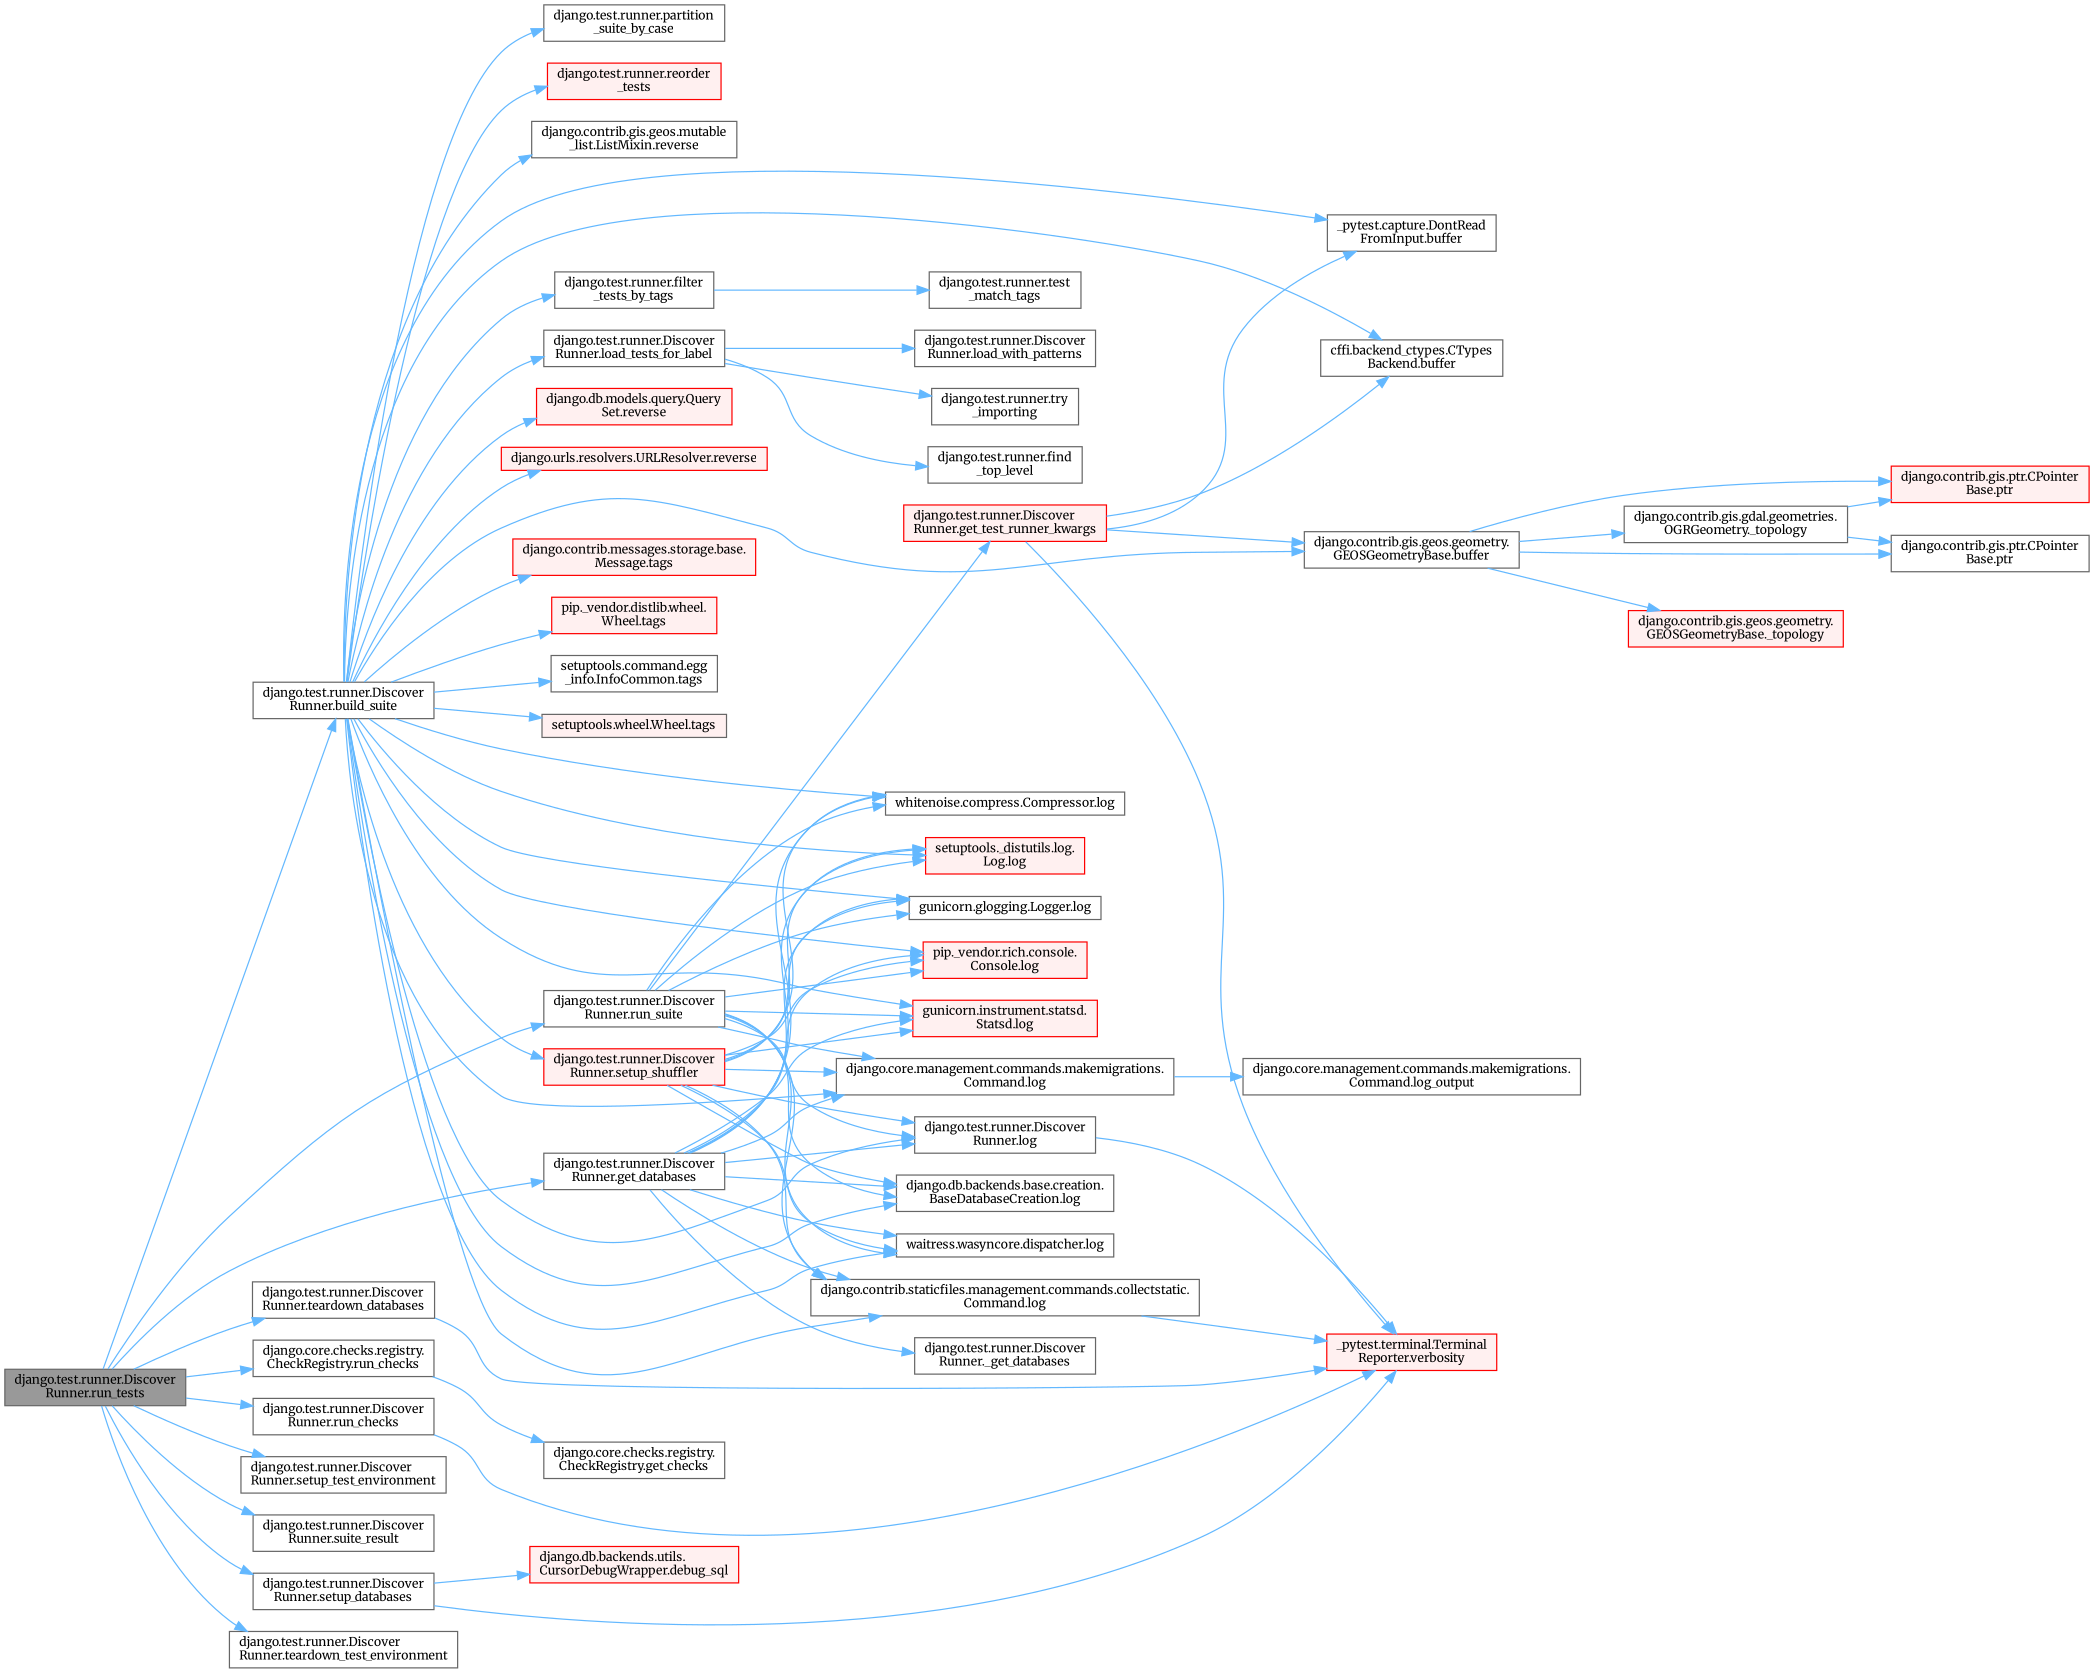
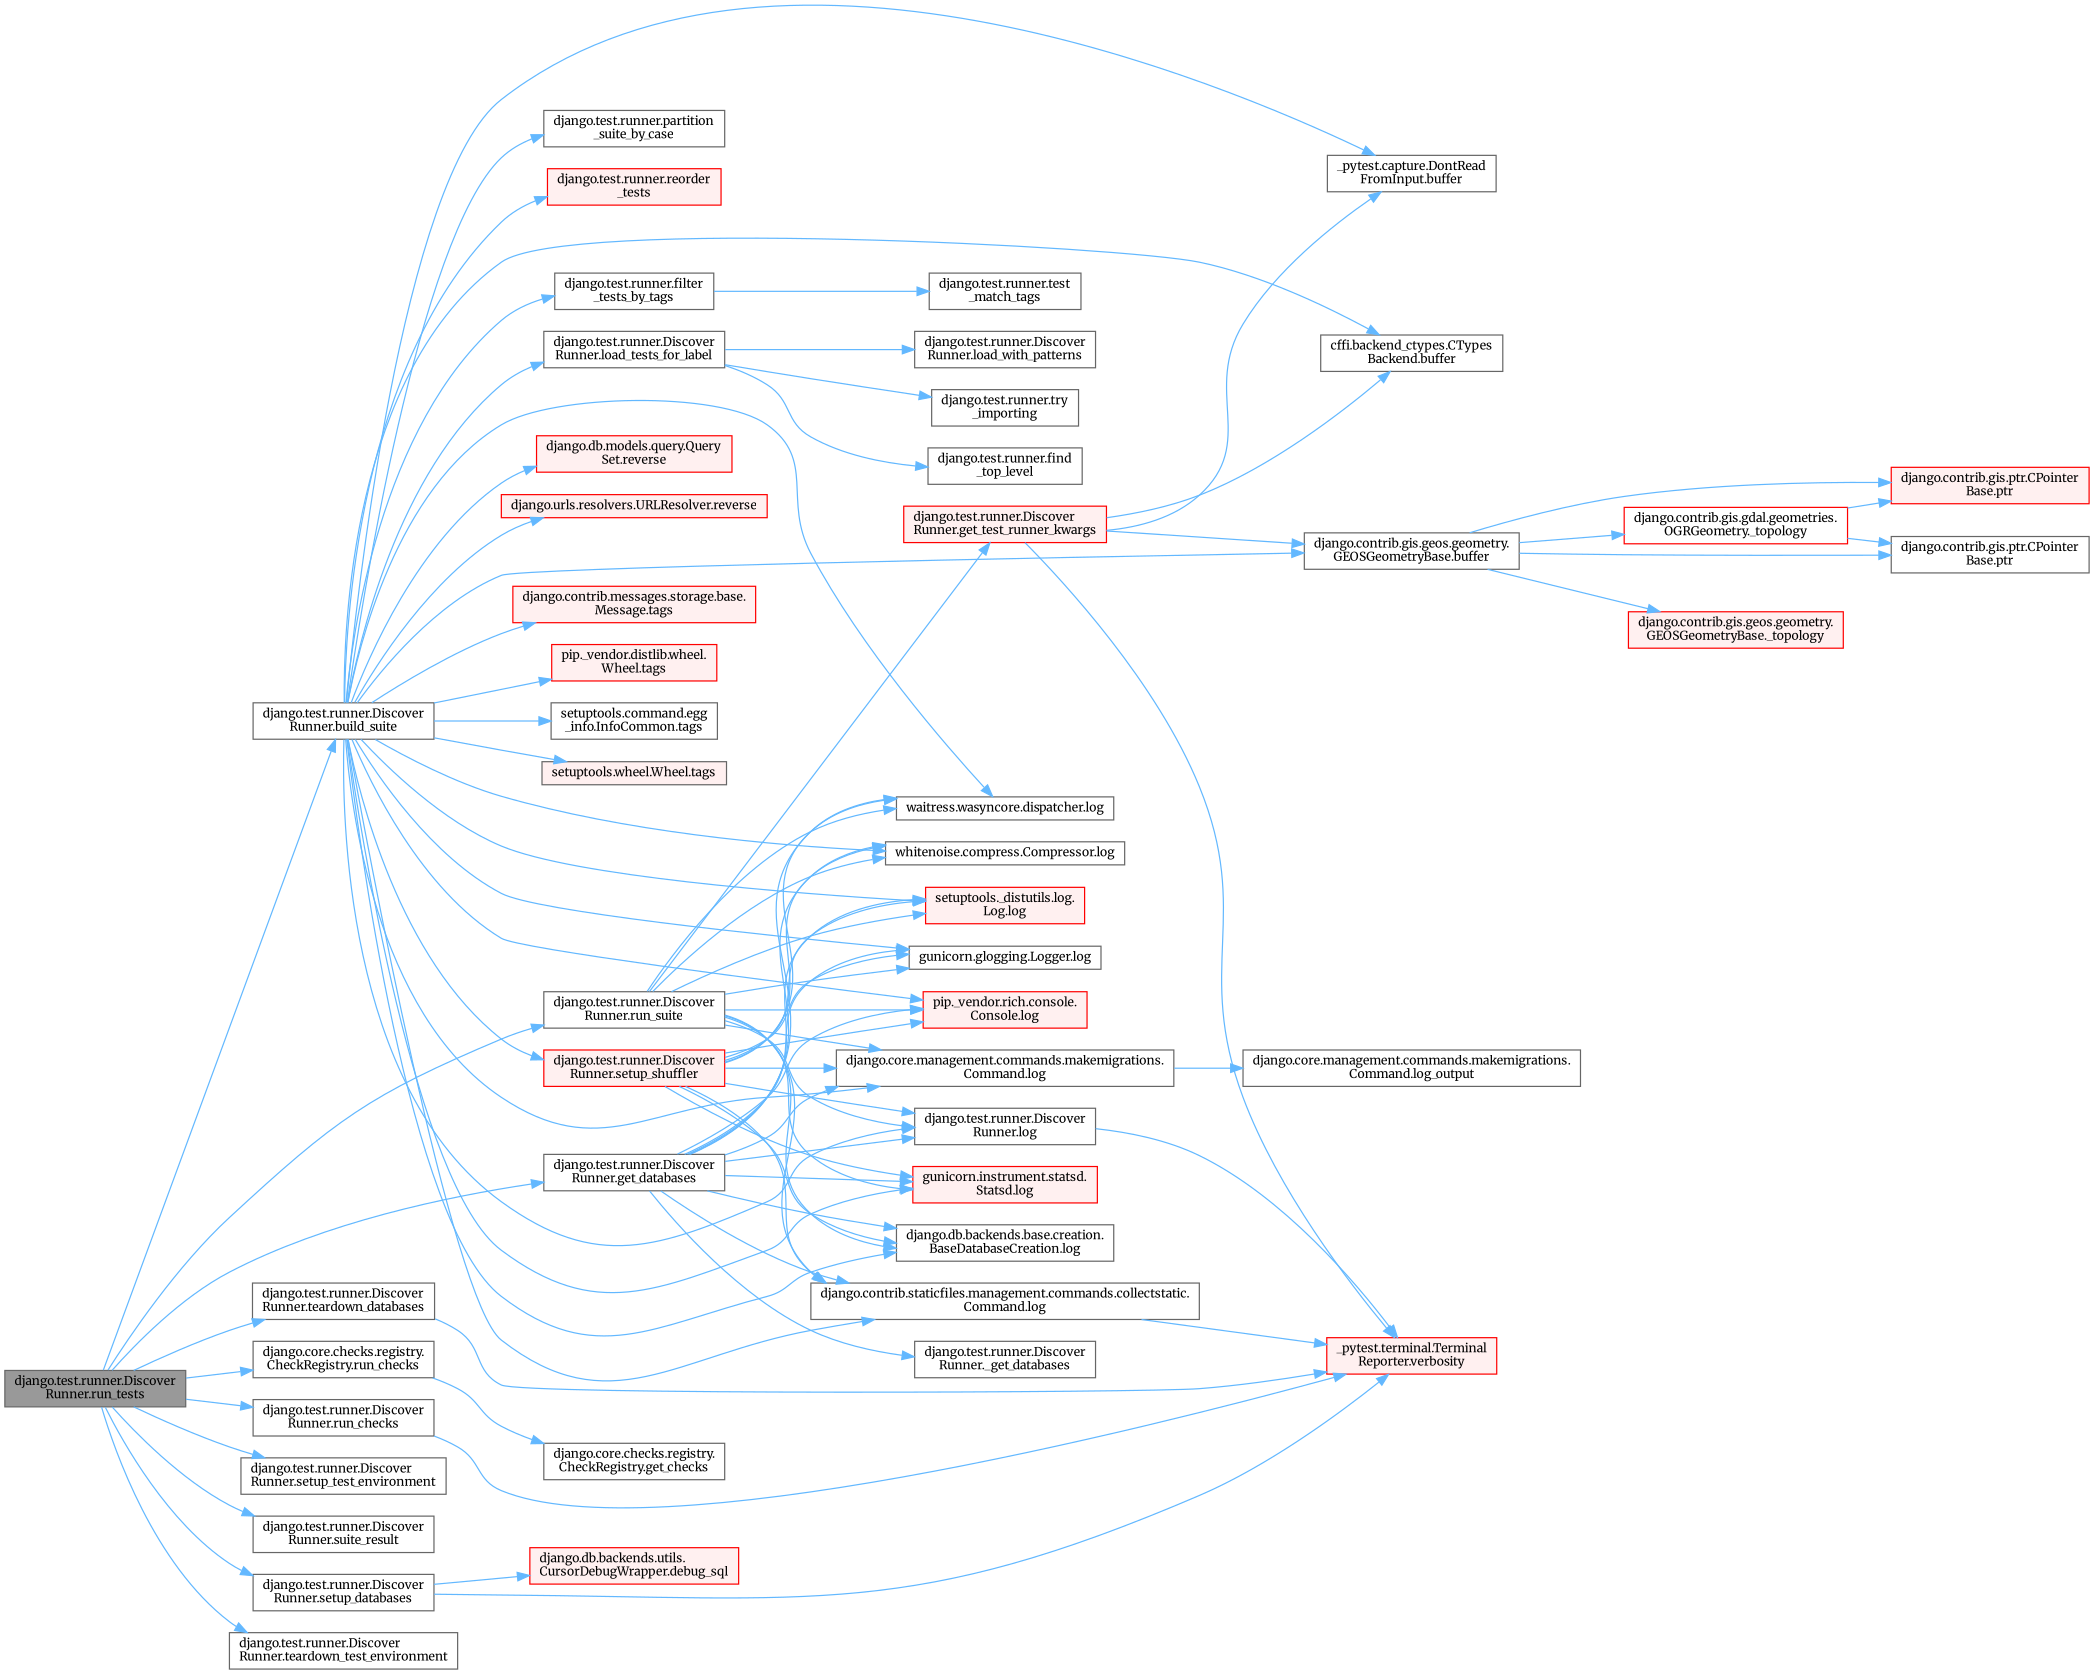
(634, 140) -> none
(1736, 524) -> (1736, 526)
